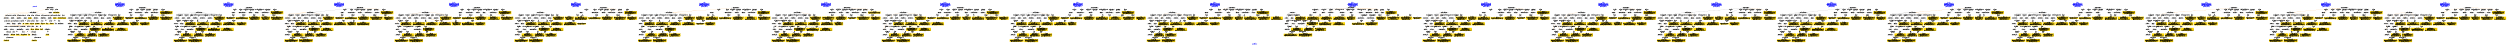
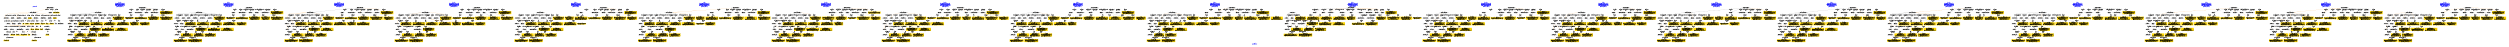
(62, 18) -> none
none -> (37, 26)
